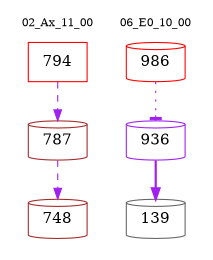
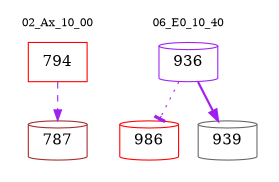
(58, 23) -> (58, 23)
(156, 23) -> (188, 23)
(156, 99) -> (170, 99)
(58, 219) -> none
(156, 219) -> (228, 140)
